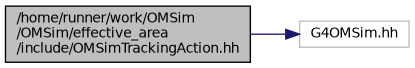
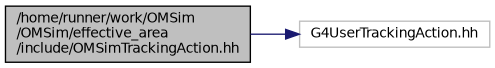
(354, 34) -> (395, 34)
